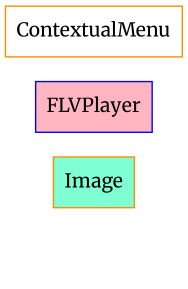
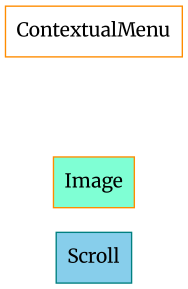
(94, 107) -> none
none -> (94, 258)
